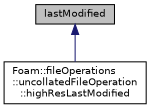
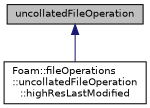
(75, 14) -> (75, 14)
